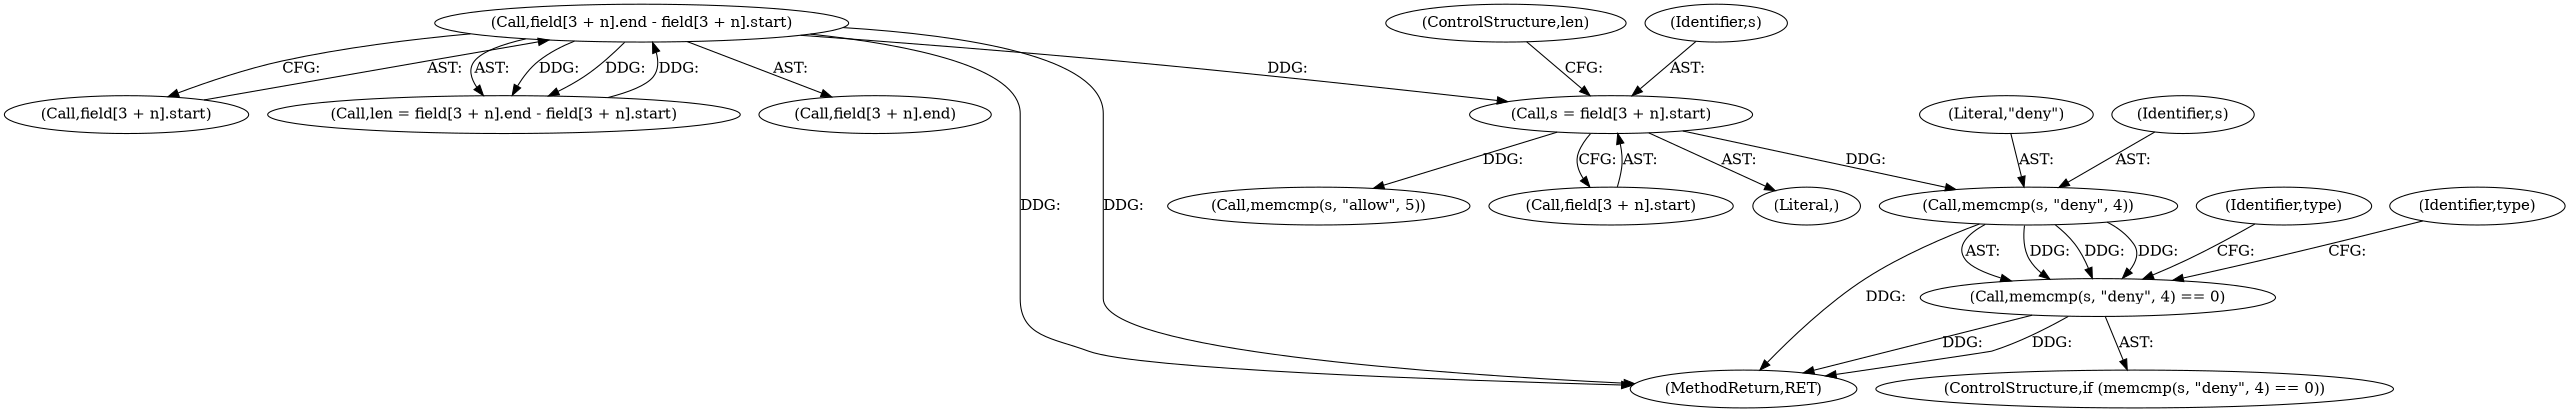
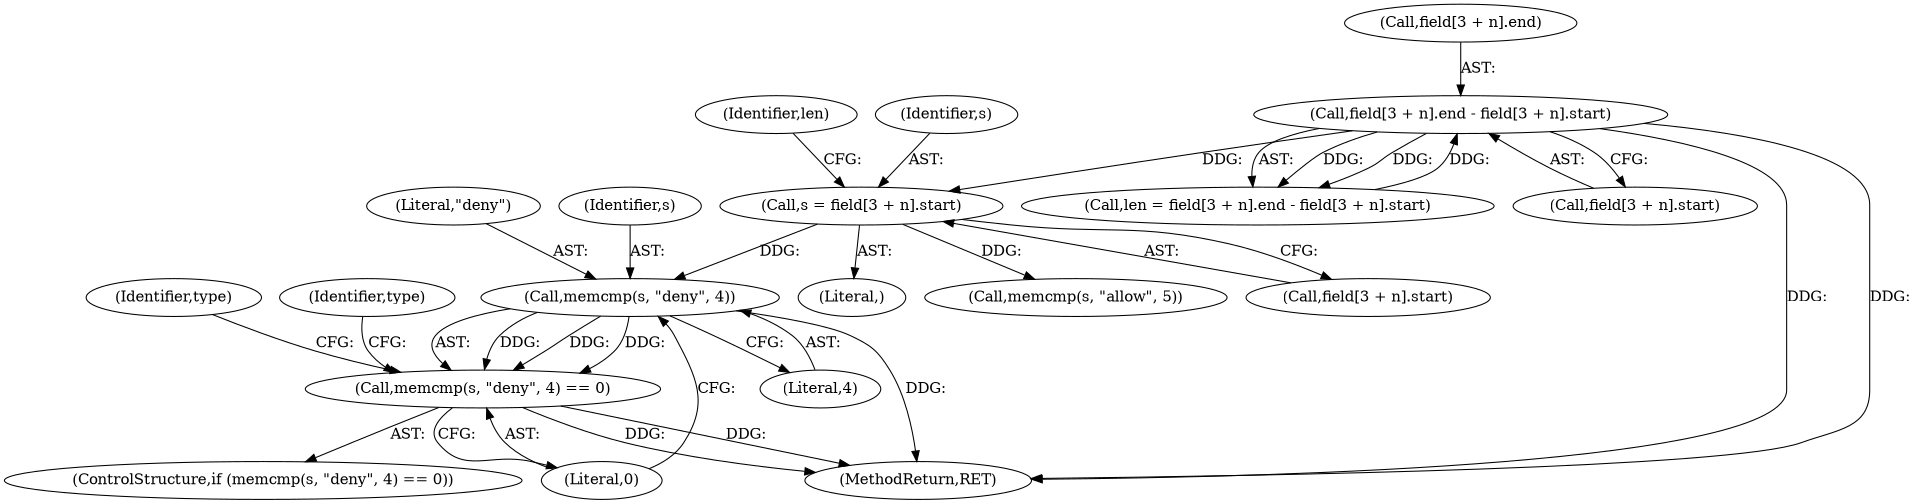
(1506, 23) -> (776, 115)
(754, 67) -> (1461, 64)
none -> (820, 389)
none -> (602, 480)
